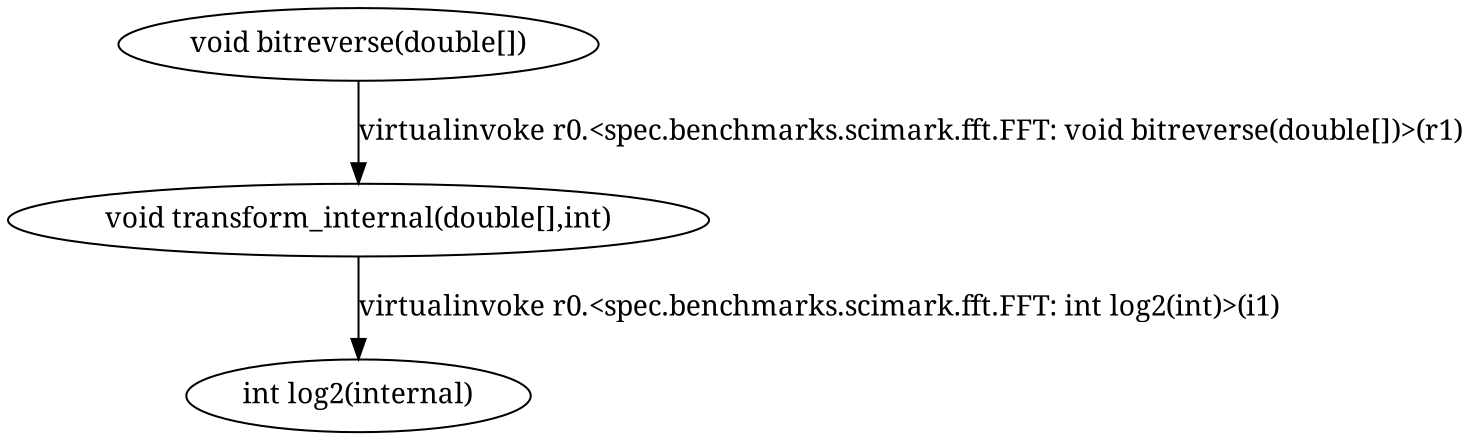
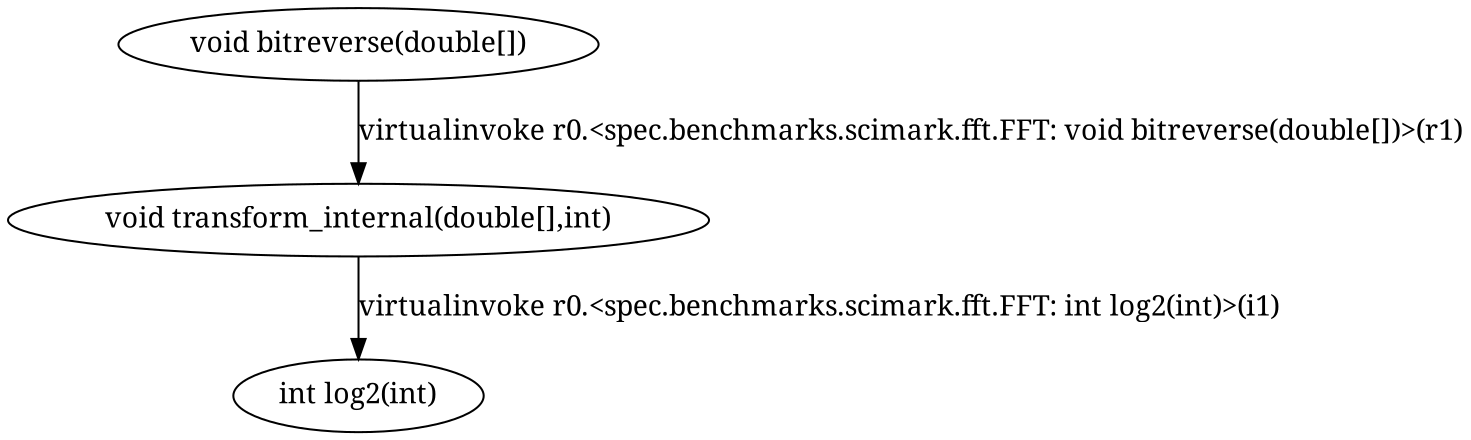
(359, 396) -> (359, 396)
